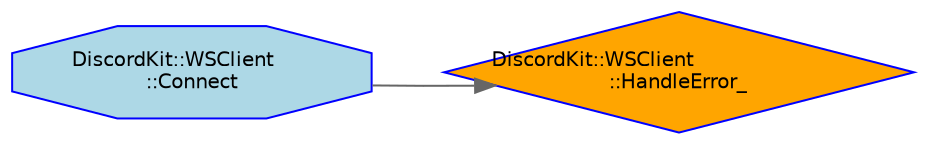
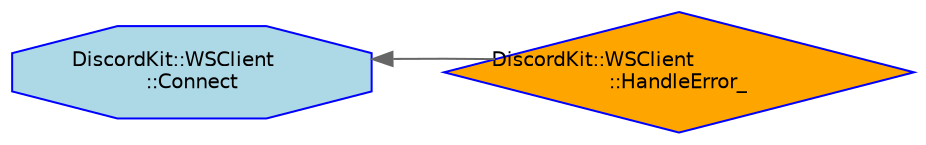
(423, 86) -> (444, 59)
